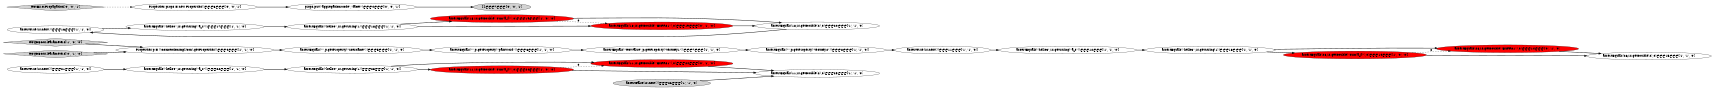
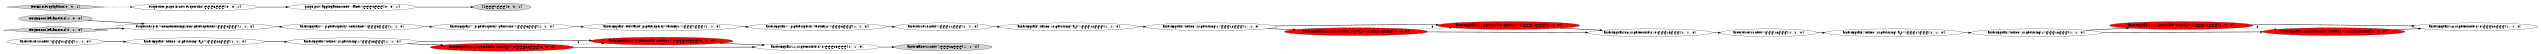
(440, 37) -> (1715, 33)
(56, 42) -> (56, 19)
(736, 79) -> (886, 47)
